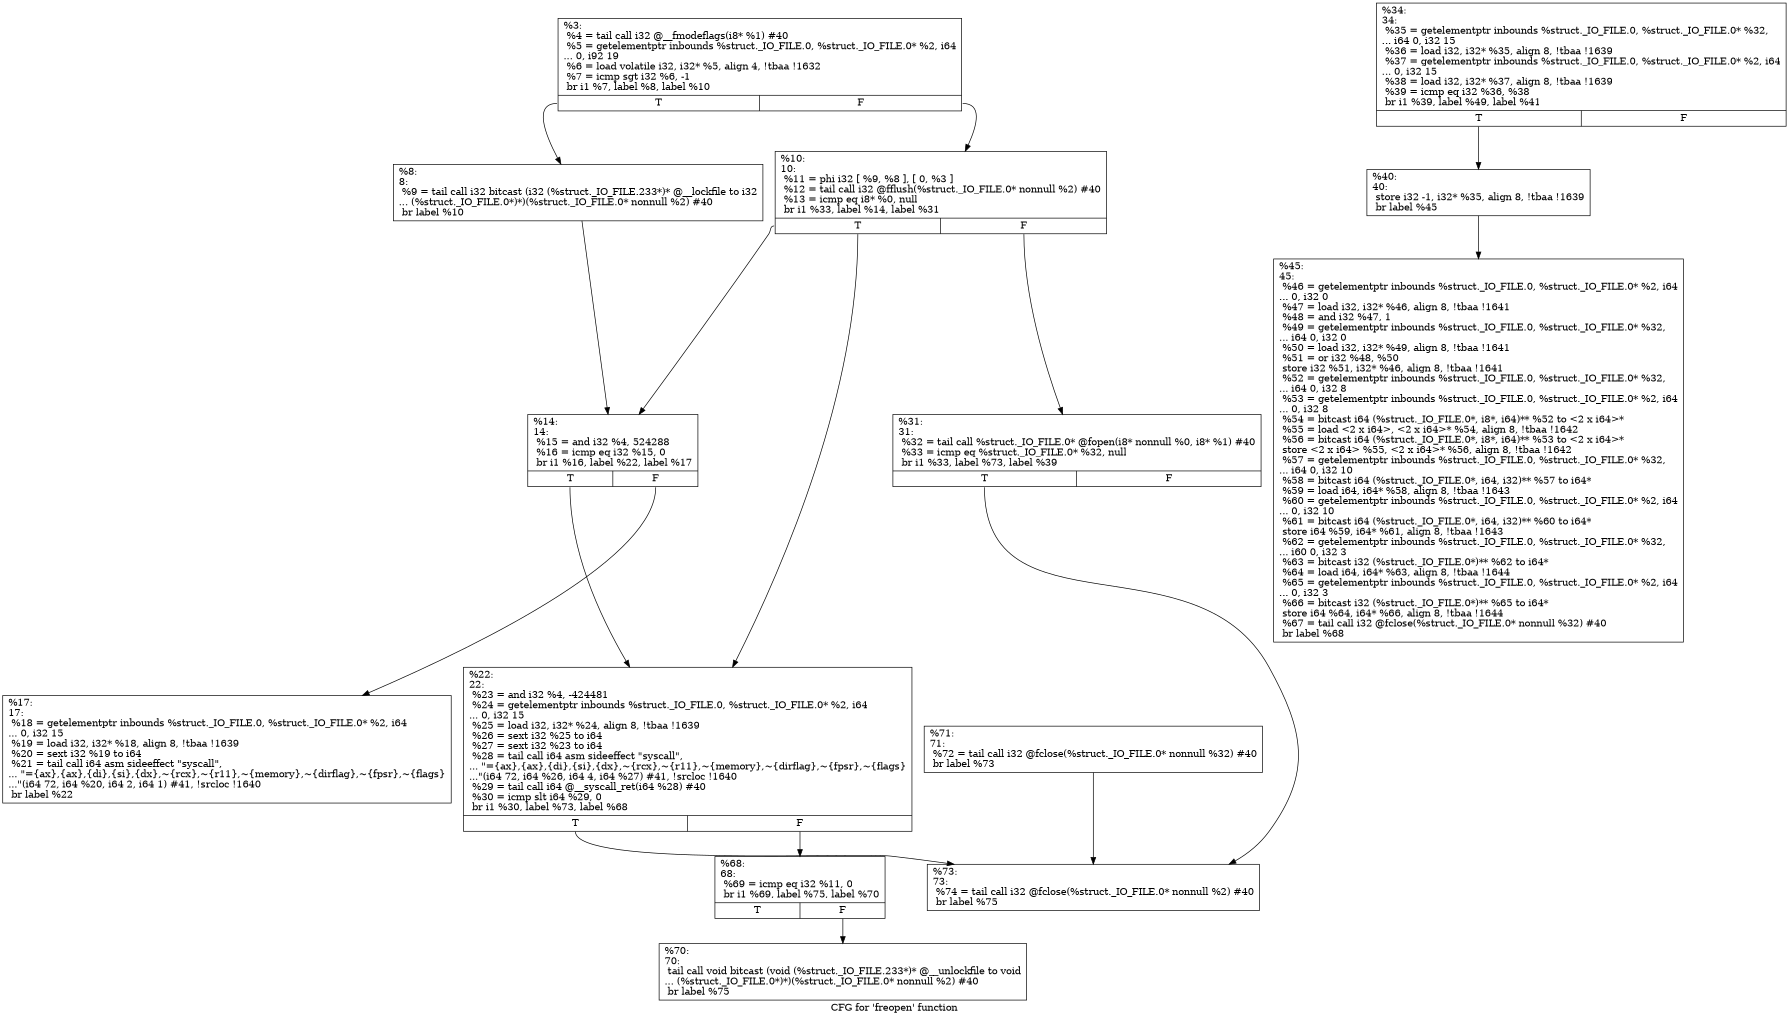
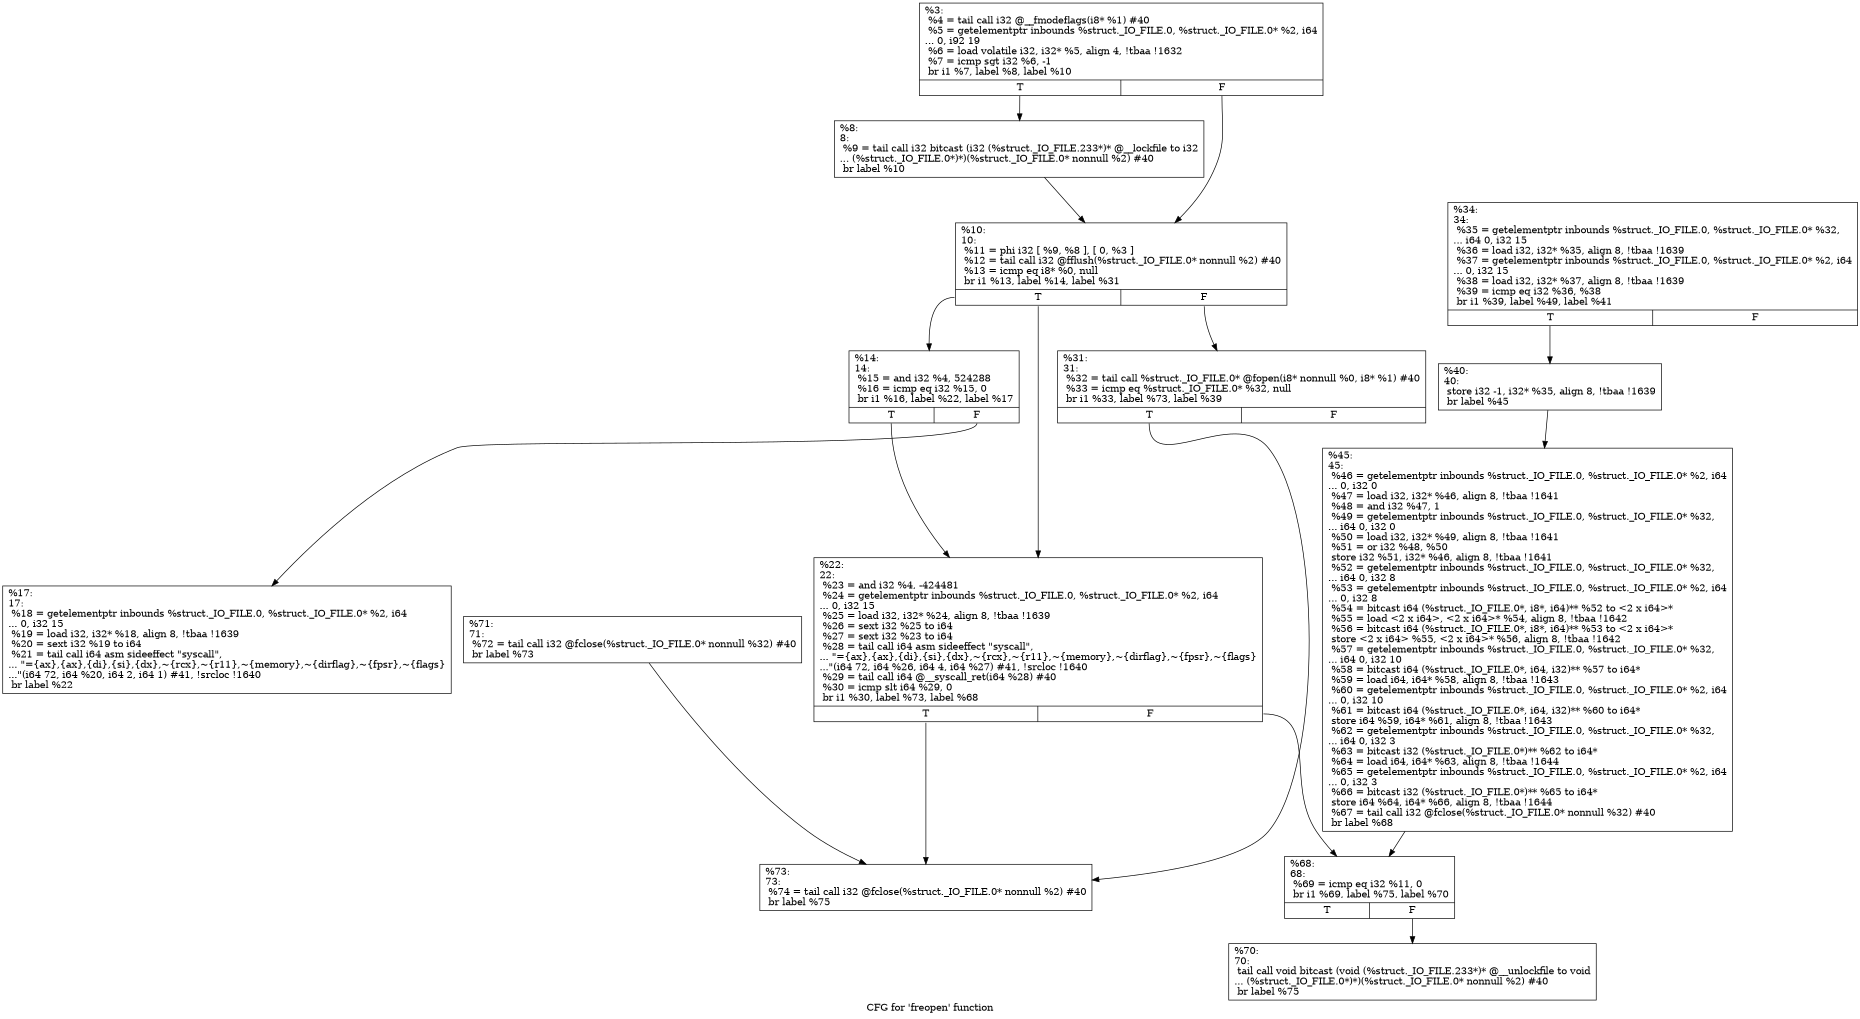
(860, 210) -> (1041, 281)
(595, 314) -> (1062, 197)
(1313, 552) -> (1362, 741)
none -> (1399, 841)
